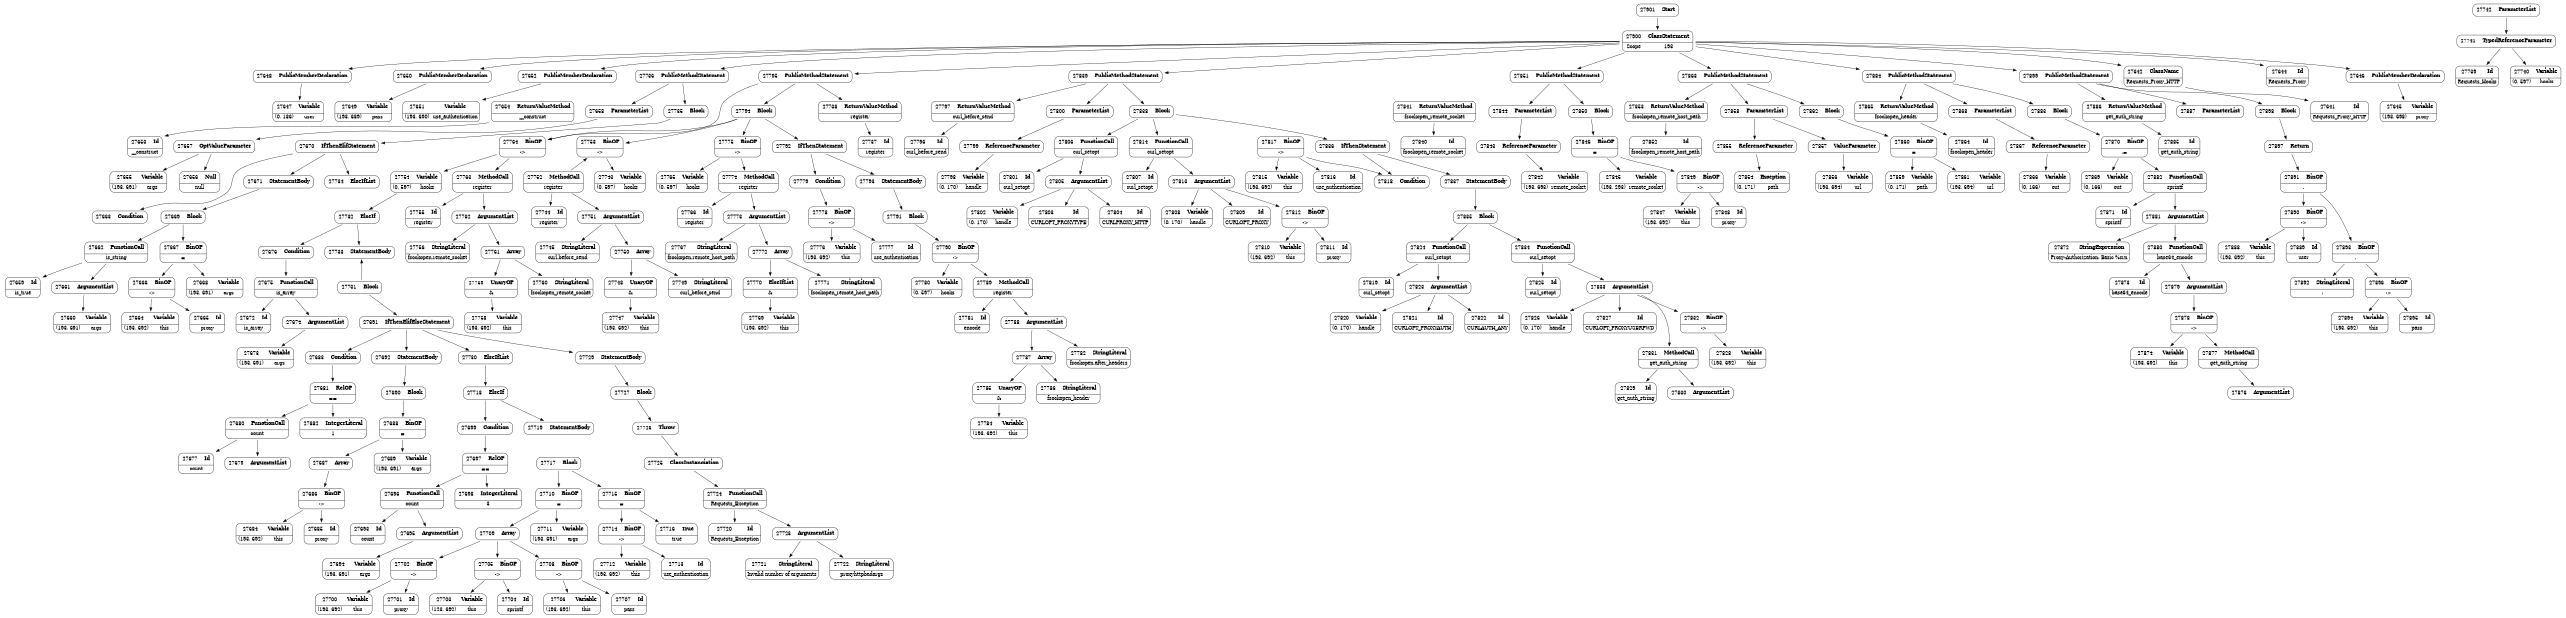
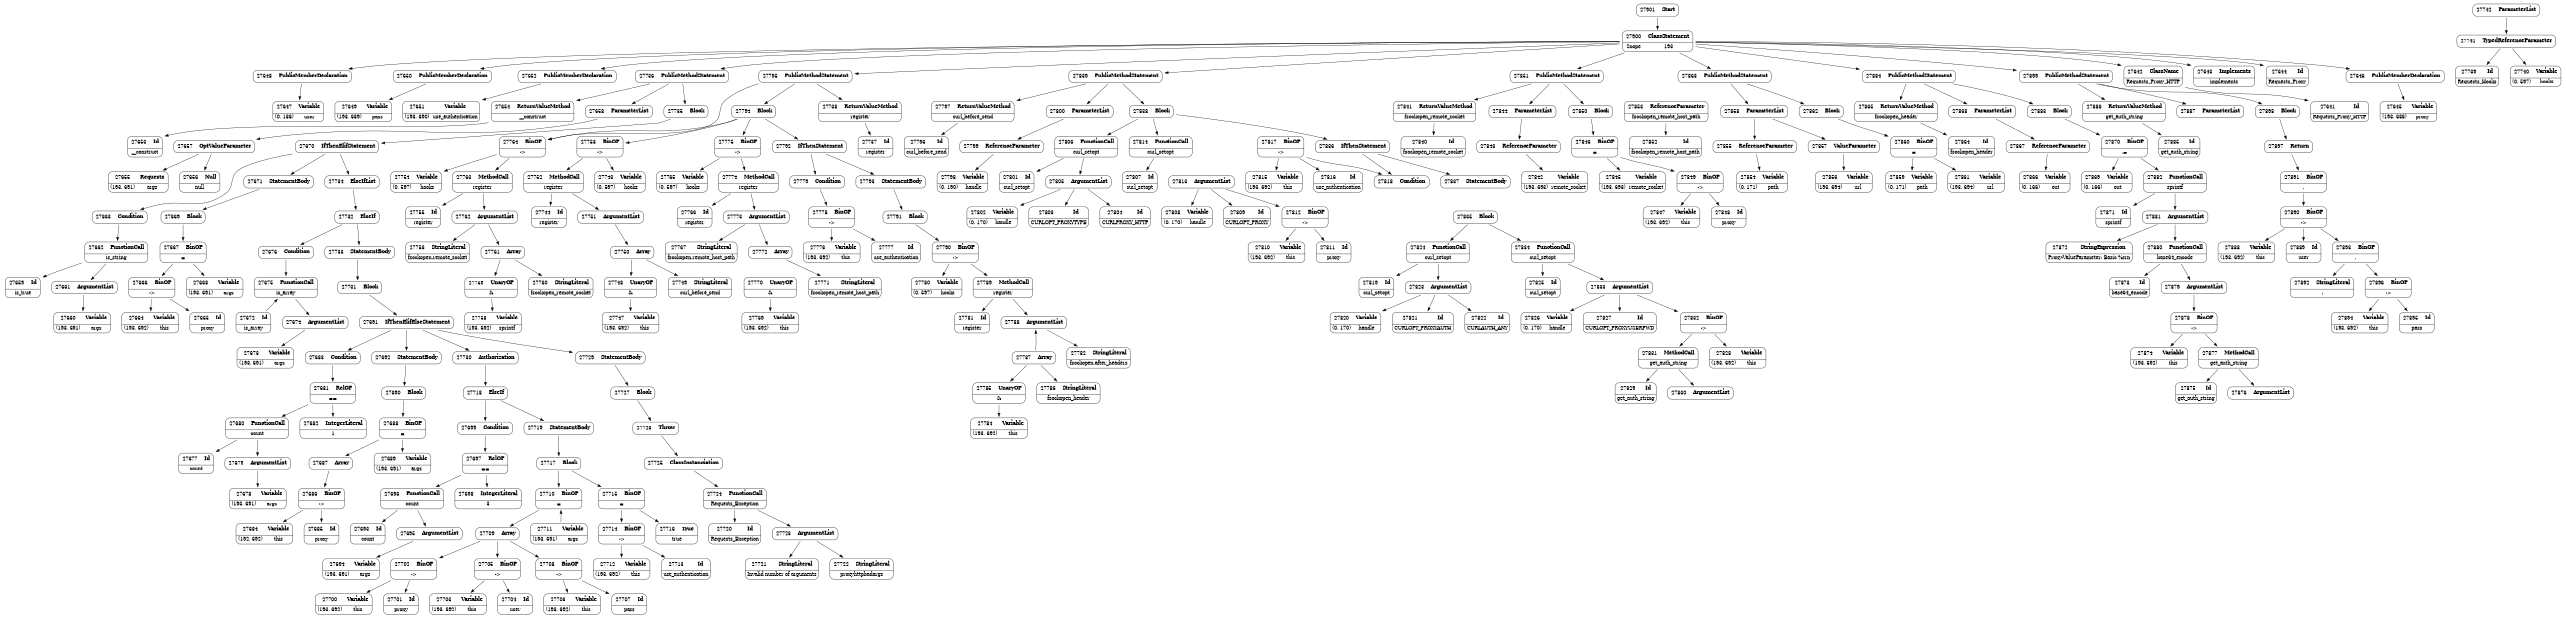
none -> (2224, 76)
none -> (1505, 91)
(1700, 91) -> none
none -> (615, 92)
(1677, 107) -> (1677, 107)
(2394, 117) -> (2394, 117)
(578, 165) -> (576, 163)
(1182, 165) -> none
(152, 177) -> (152, 177)
(1773, 177) -> (1773, 177)
(949, 188) -> (949, 188)
(1613, 188) -> (1613, 188)
(1475, 198) -> none
(384, 201) -> (354, 198)
(2338, 213) -> (2328, 234)
(155, 232) -> (118, 231)
(567, 252) -> none
(2089, 258) -> (2089, 258)
(770, 266) -> none
(362, 272) -> (357, 268)
(781, 283) -> (781, 283)
(269, 304) -> (271, 306)
(1664, 314) -> (1687, 339)
(507, 328) -> (507, 328)
(972, 328) -> (972, 328)
(1032, 339) -> (1036, 342)
(496, 358) -> (497, 358)
none -> (2196, 393)
none -> (559, 444)
none -> (258, 499)
(557, 514) -> (561, 518)
(250, 539) -> (250, 539)
(444, 610) -> (444, 610)
(515, 610) -> (515, 610)
